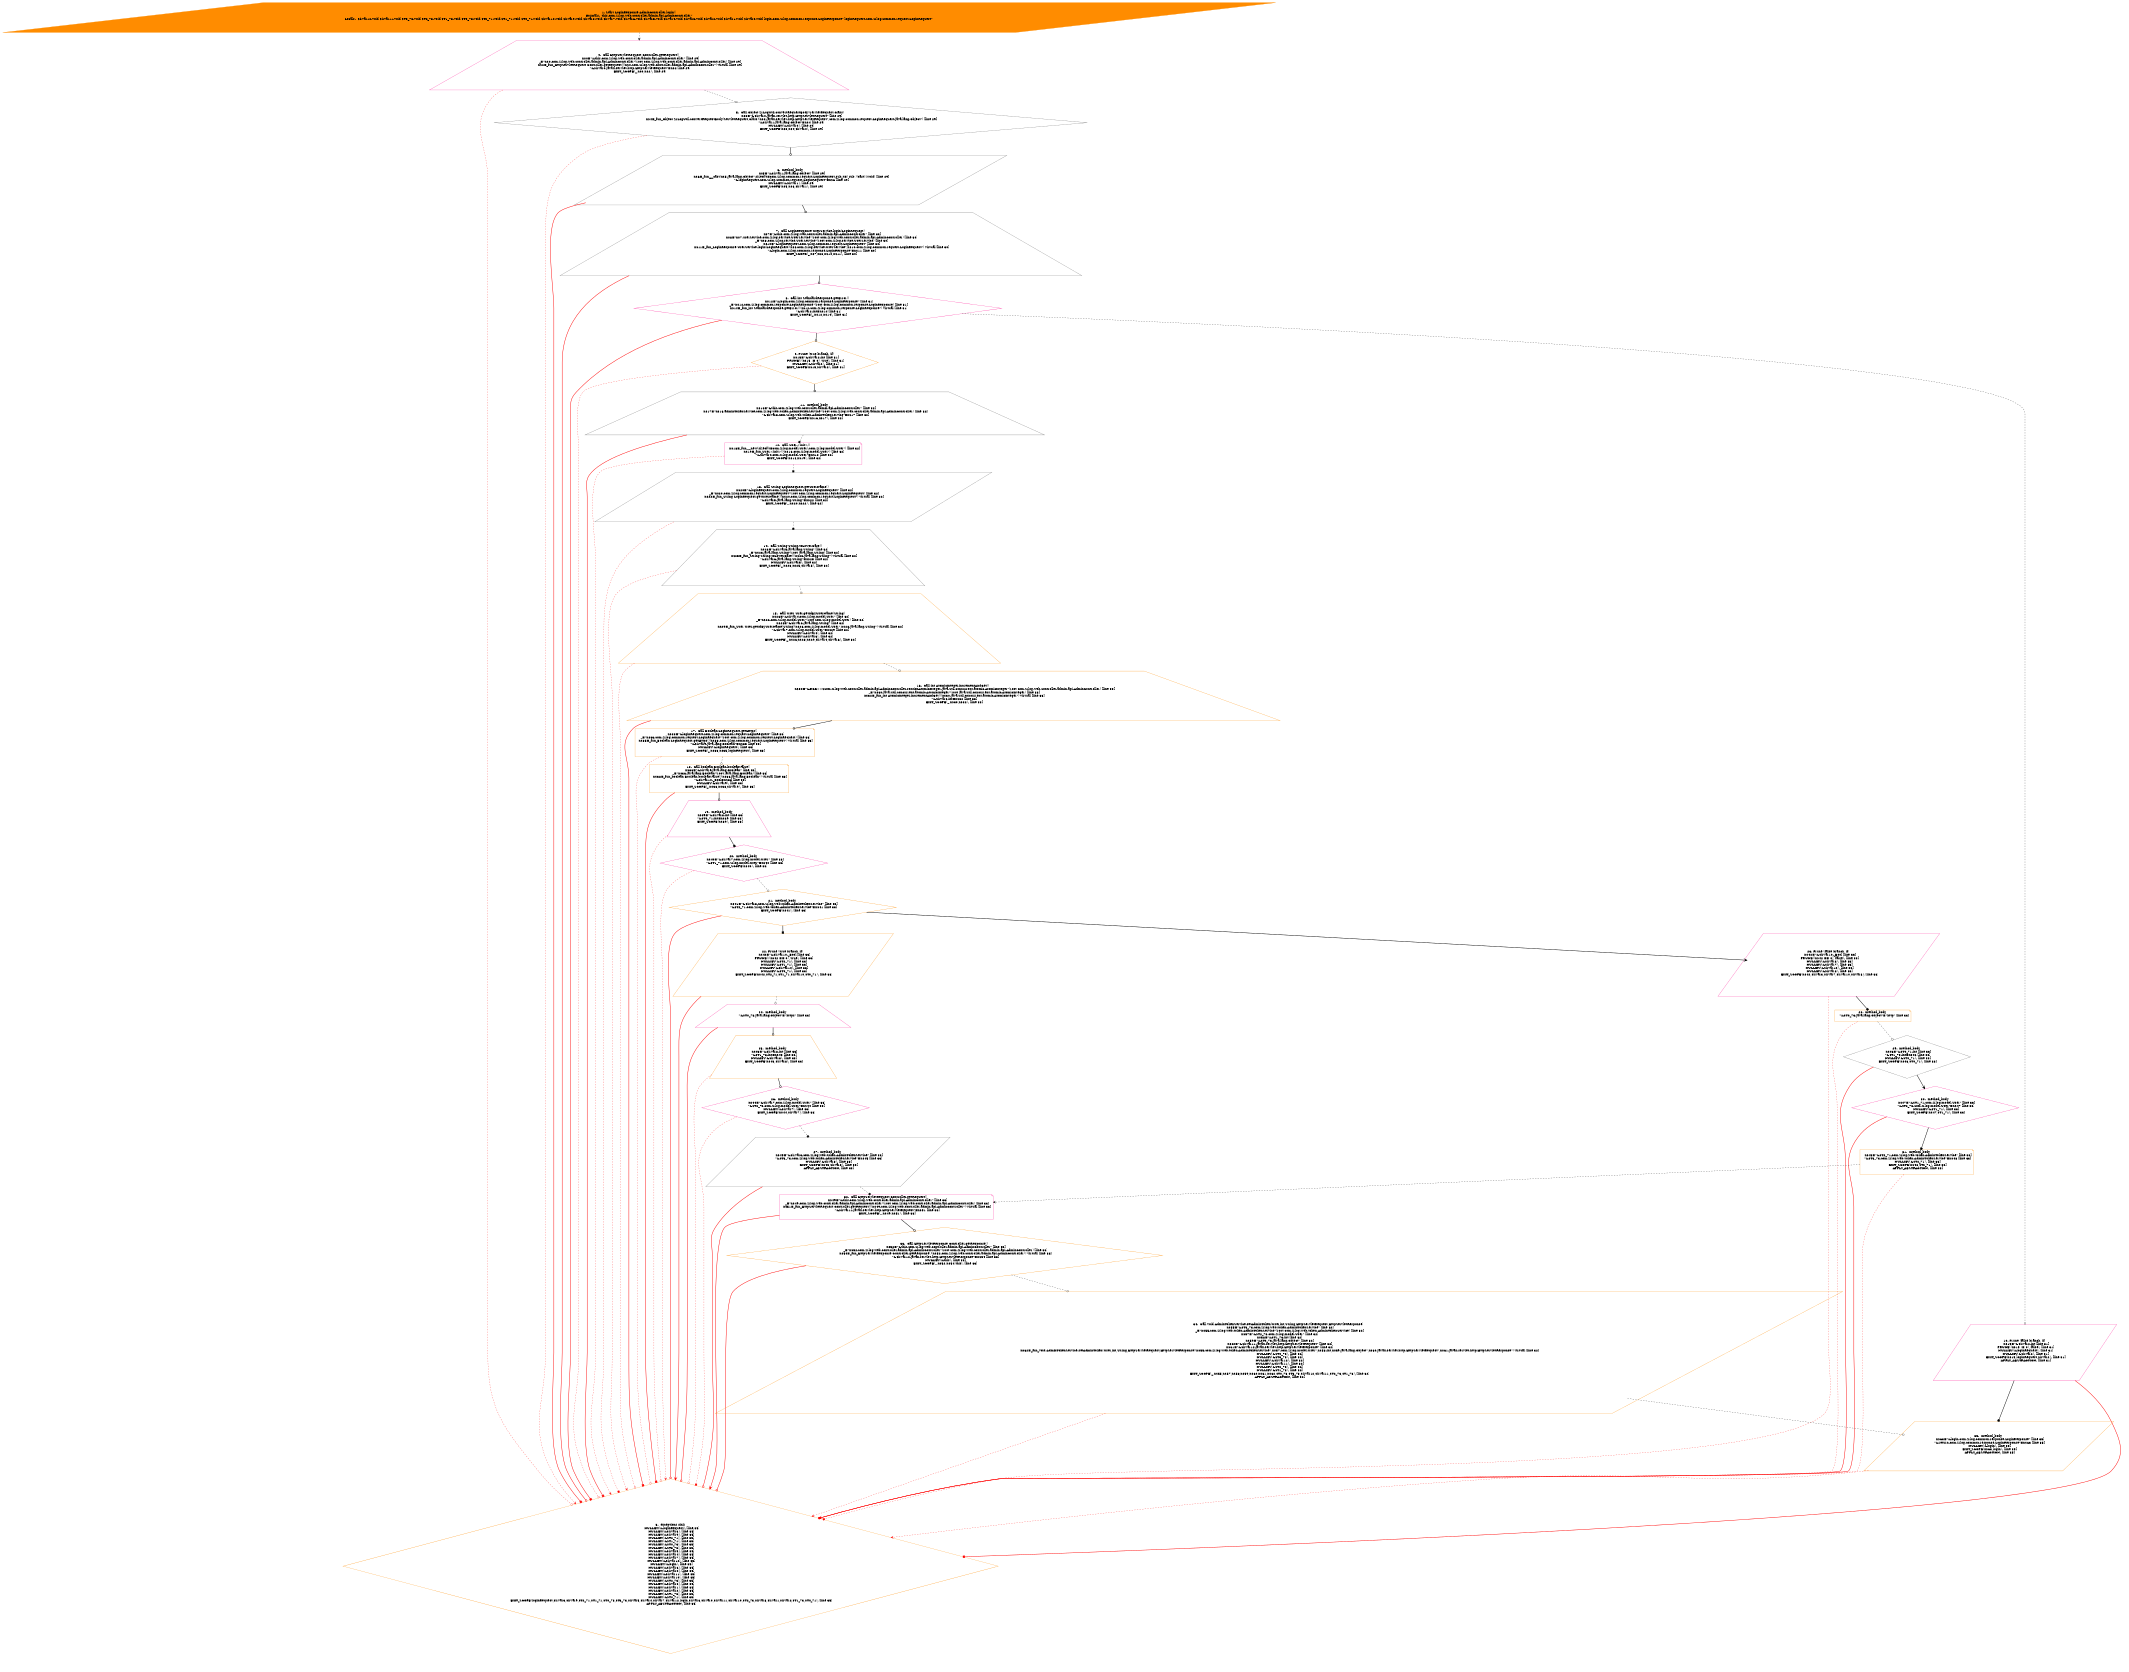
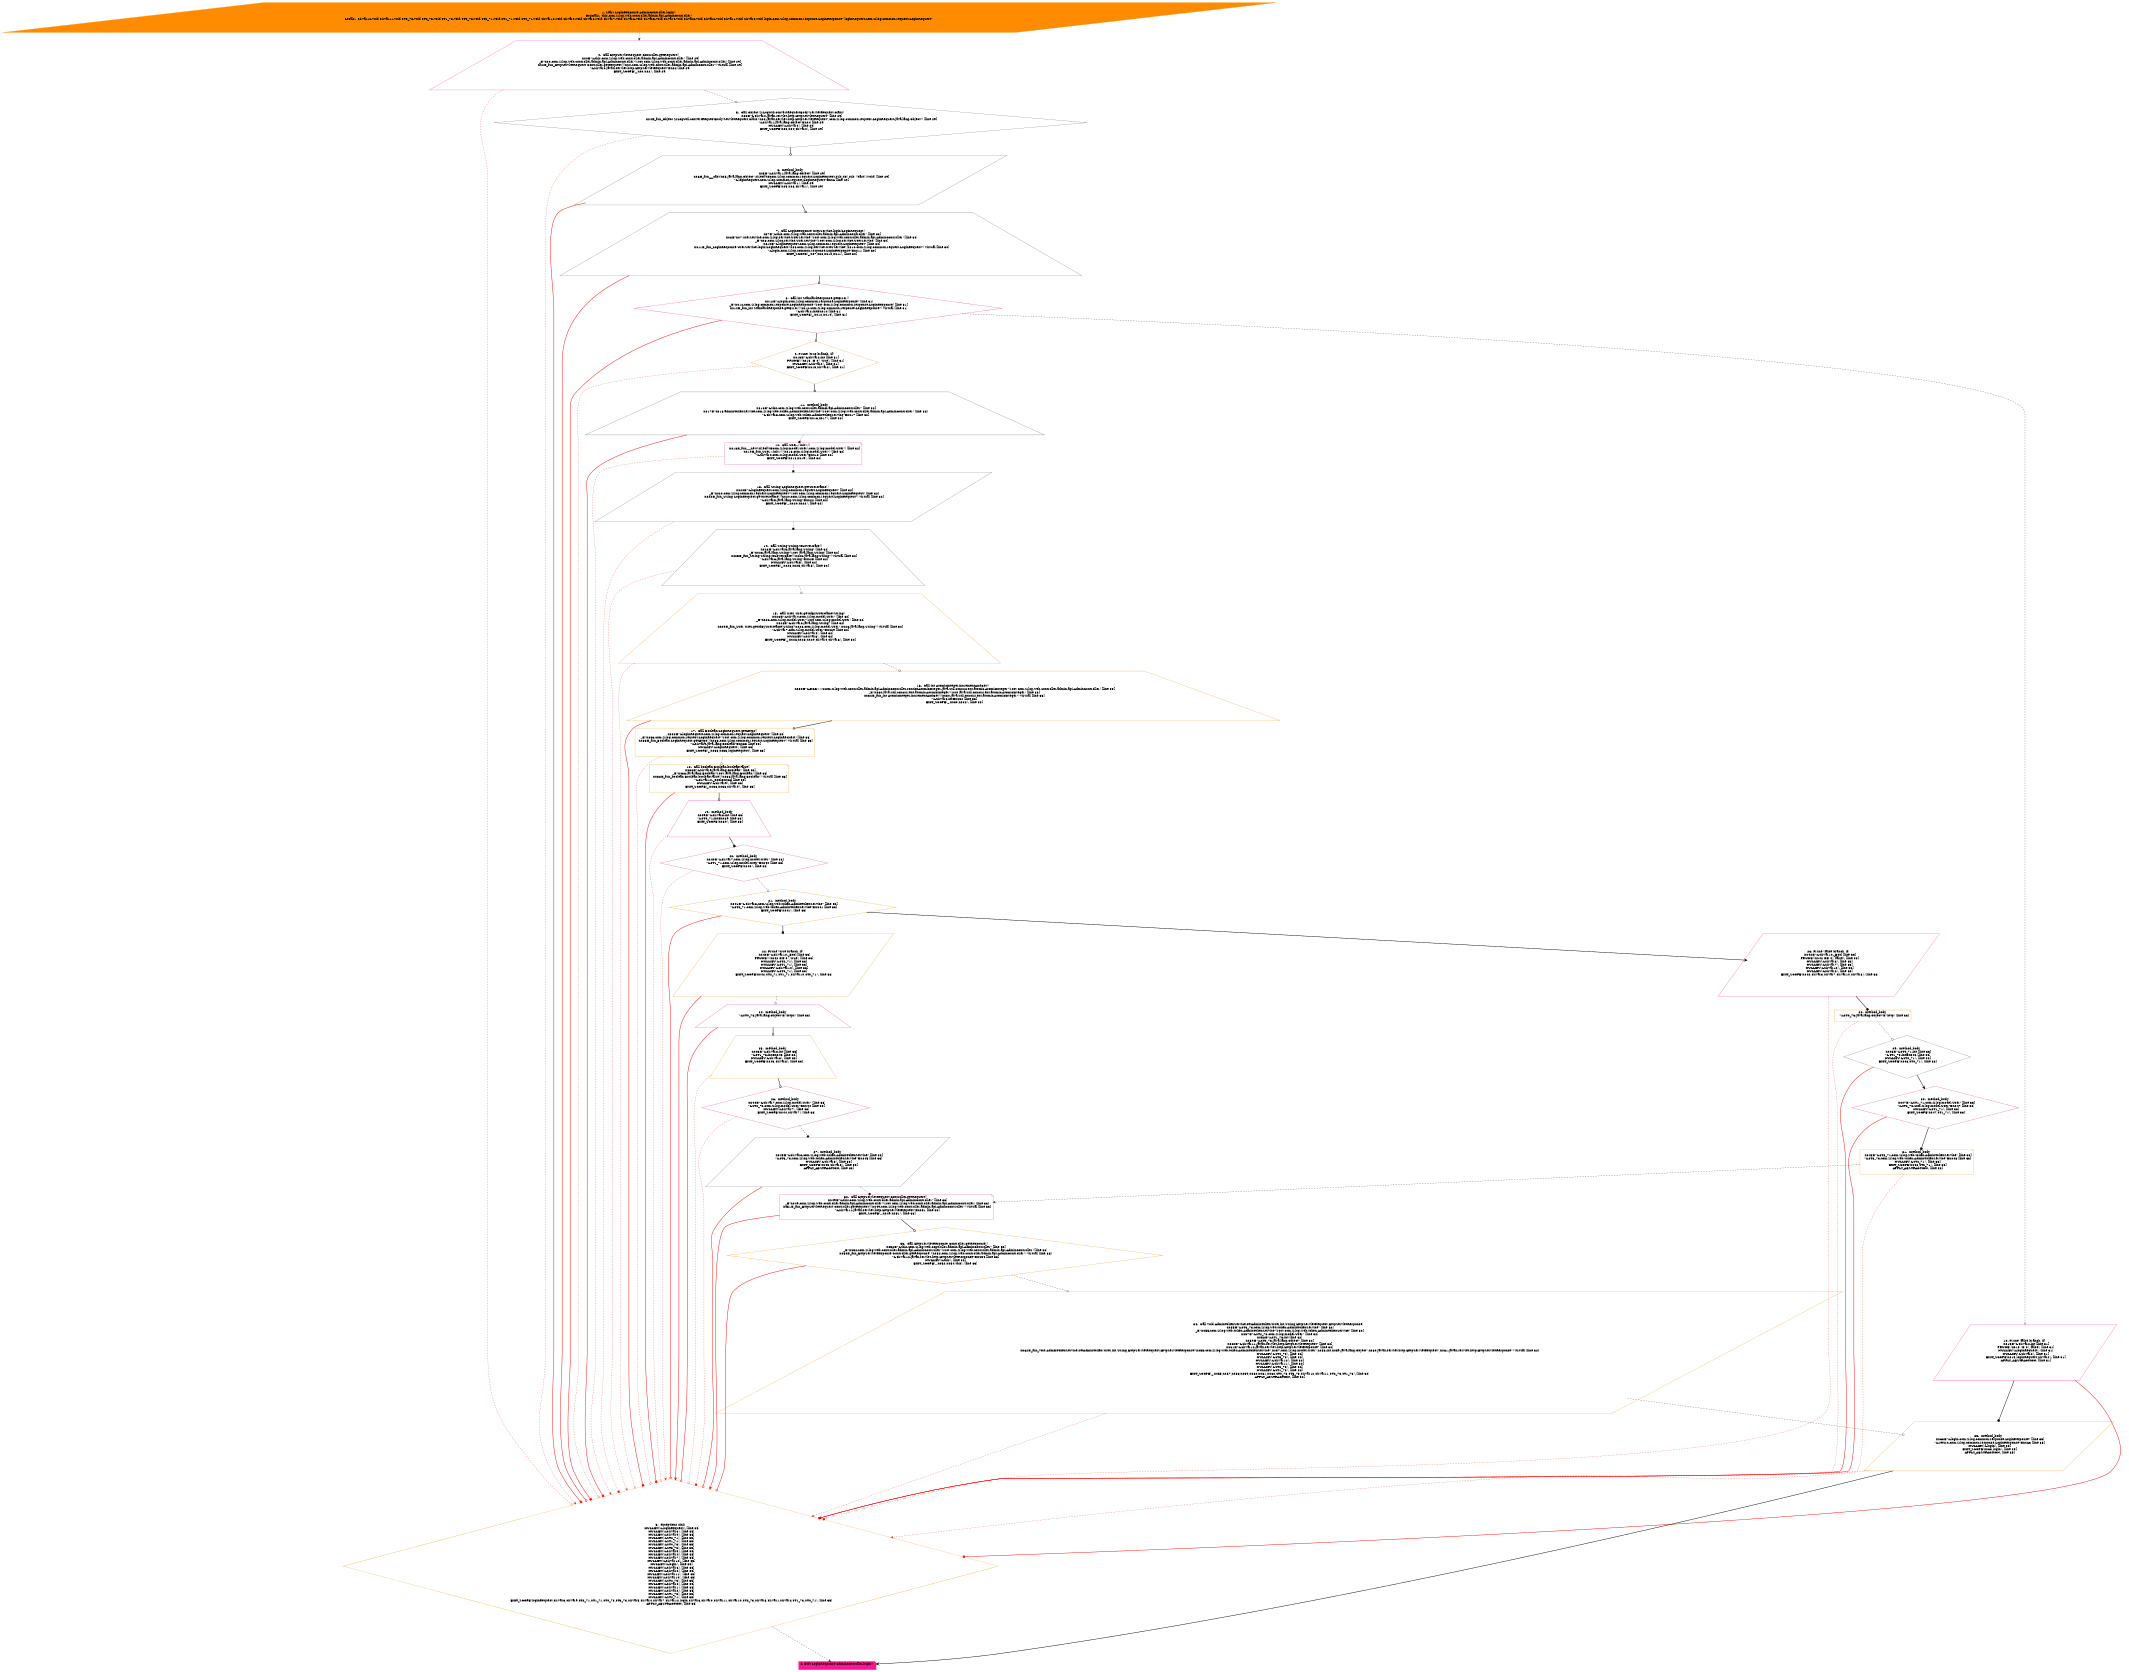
none -> (837, 1666)
